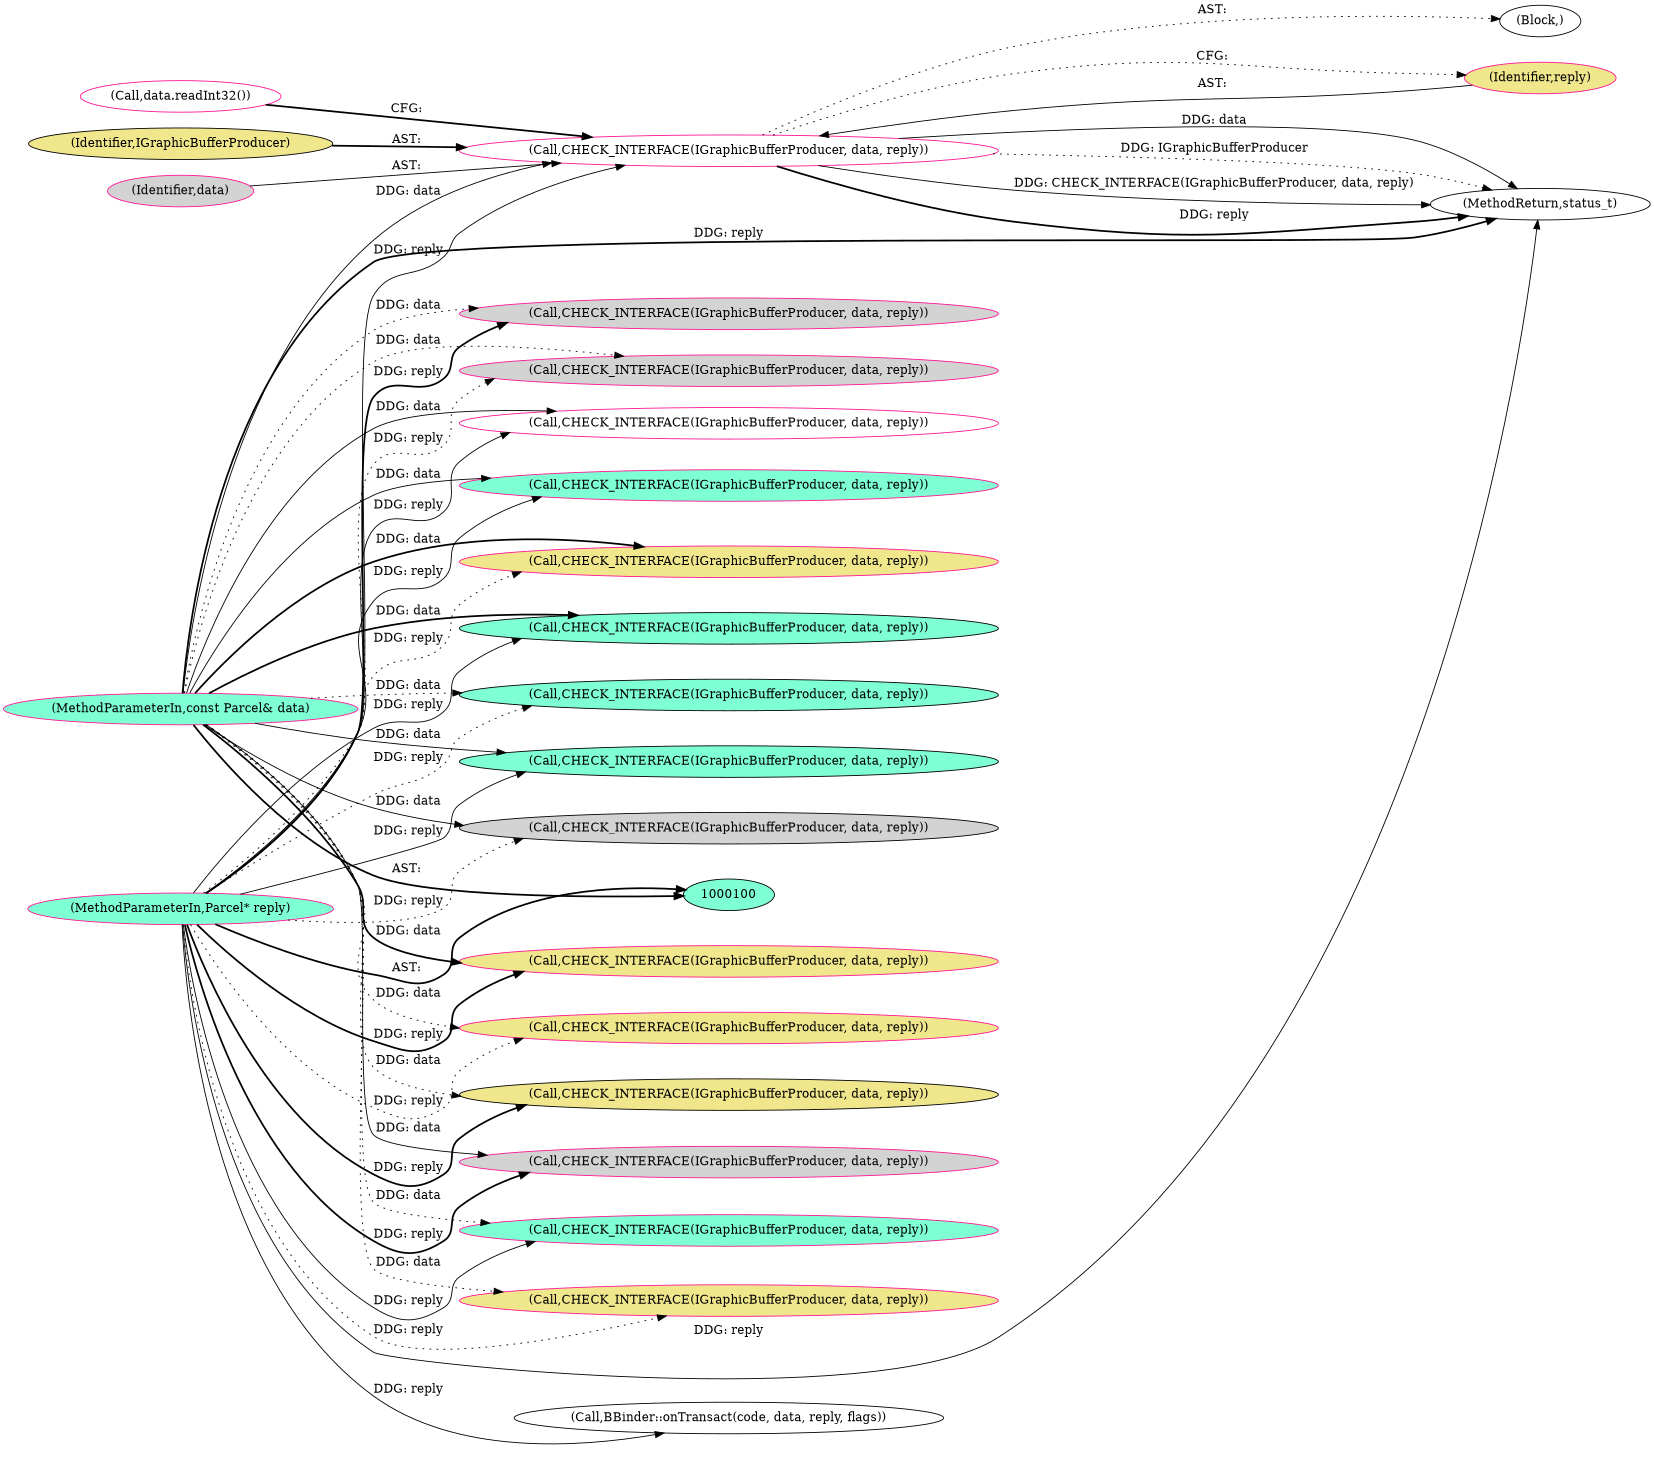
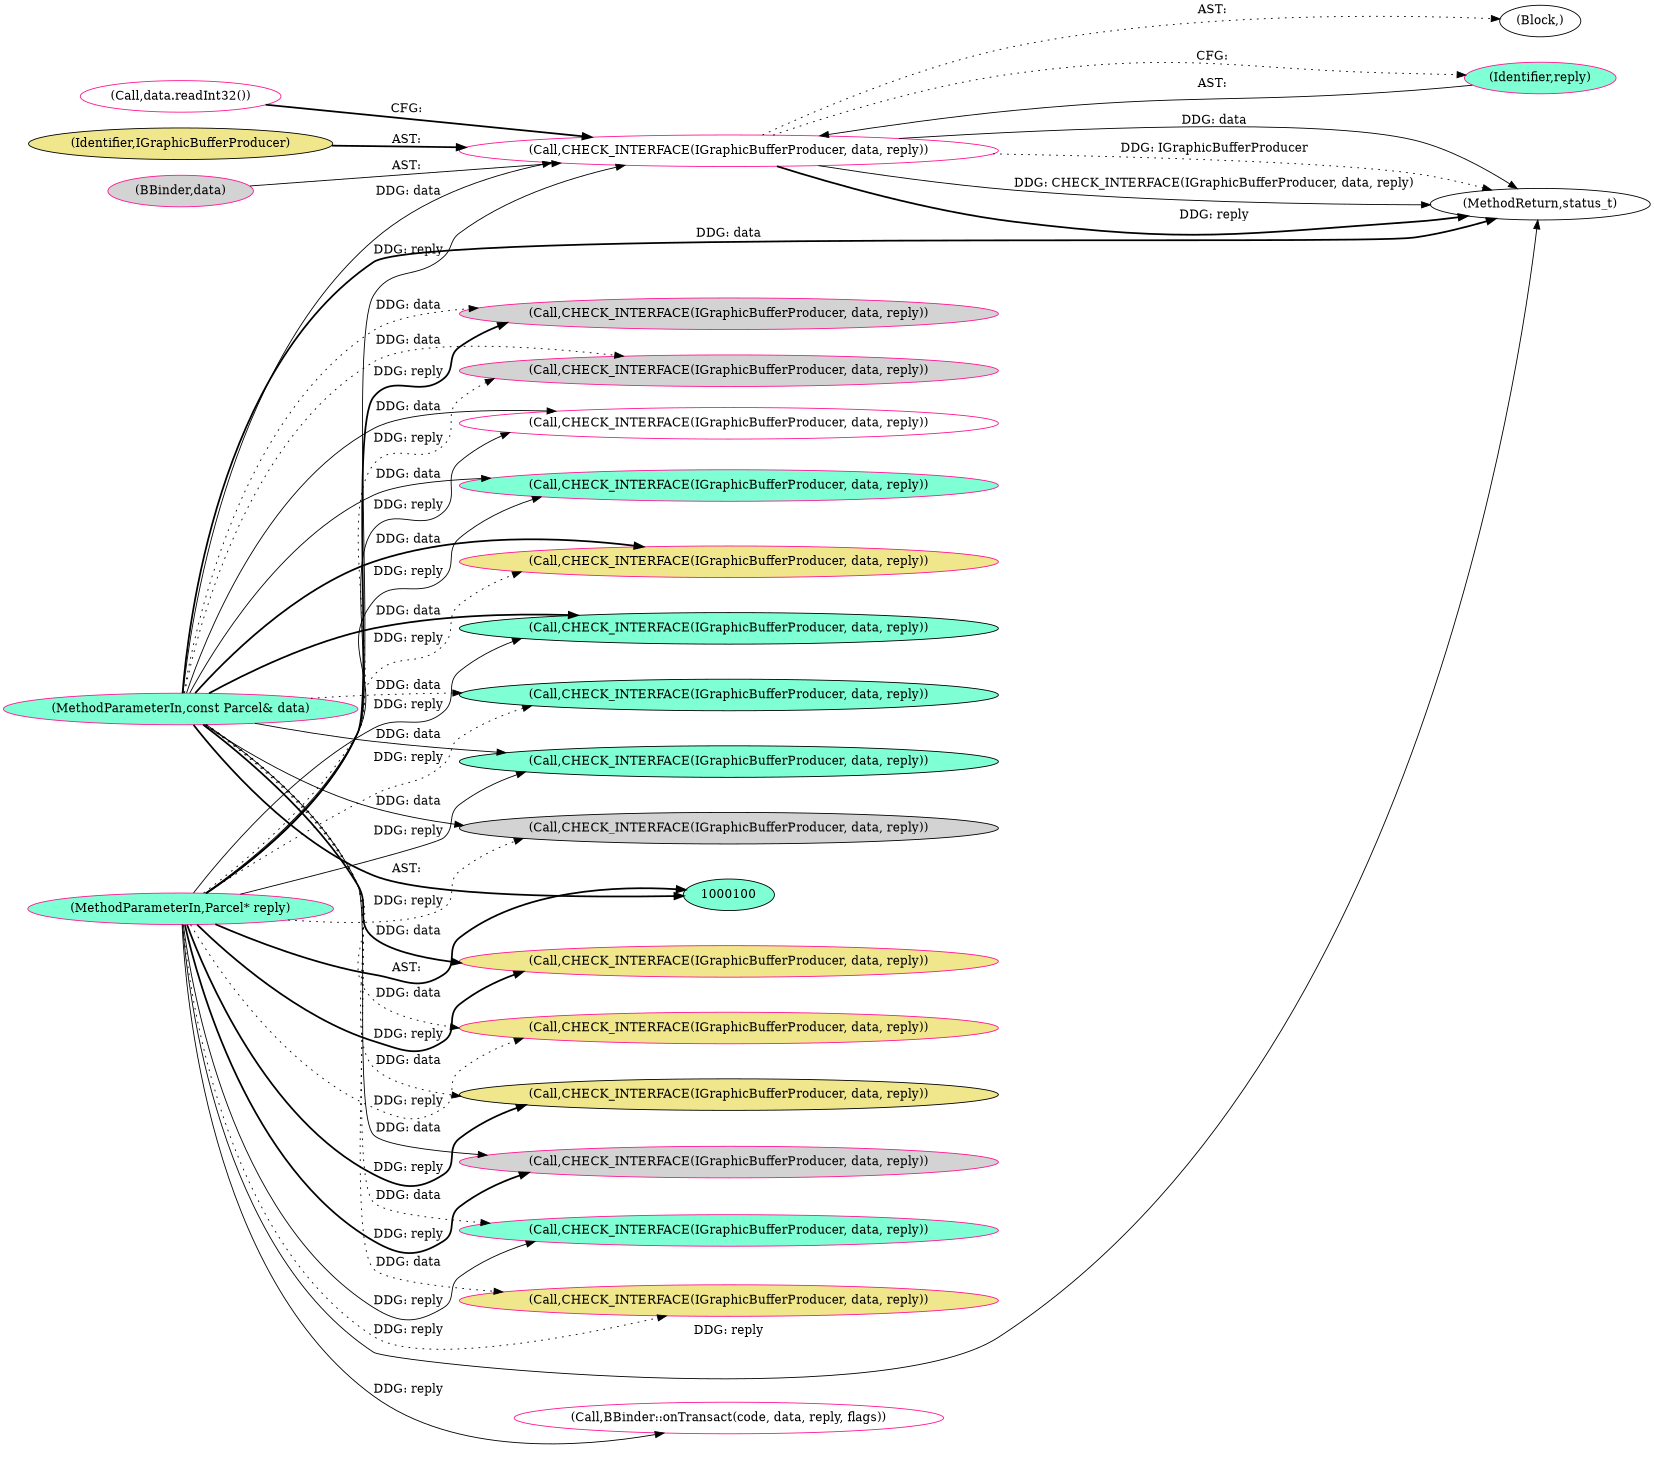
(1540, 78) -> (1540, 78)
(181, 191) -> (181, 191)
(729, 234) -> (729, 234)
(729, 1418) -> (729, 1418)
